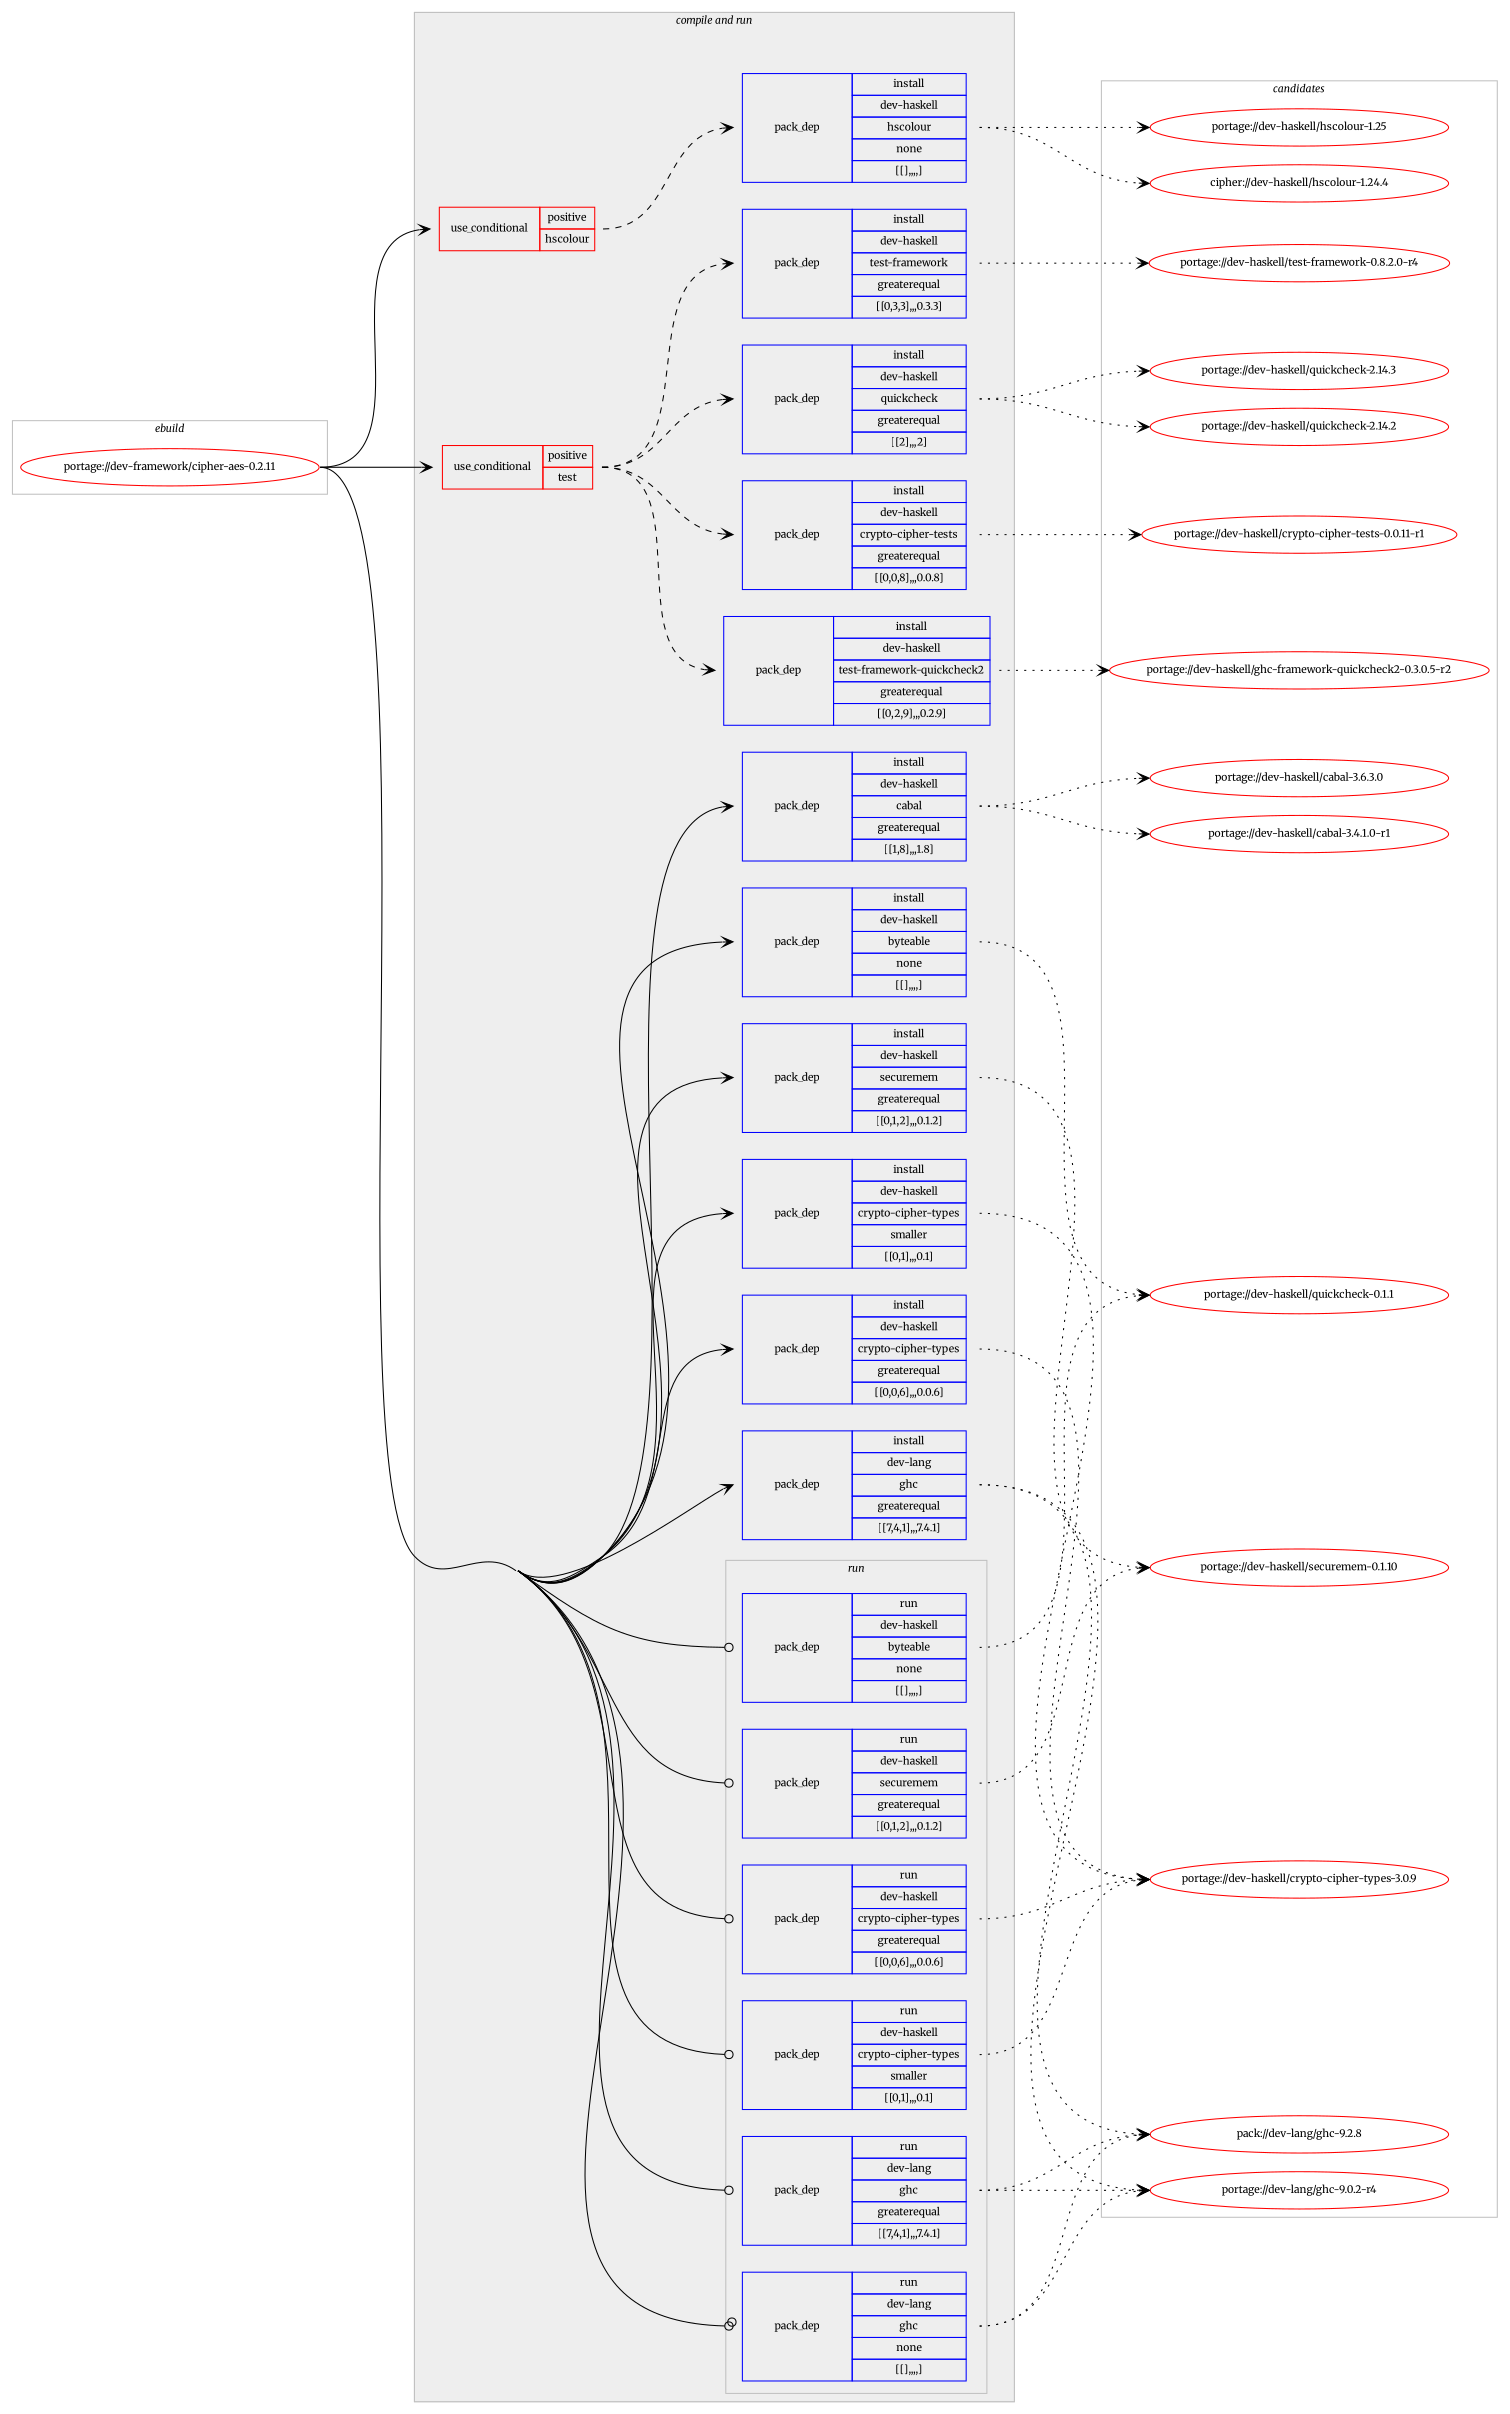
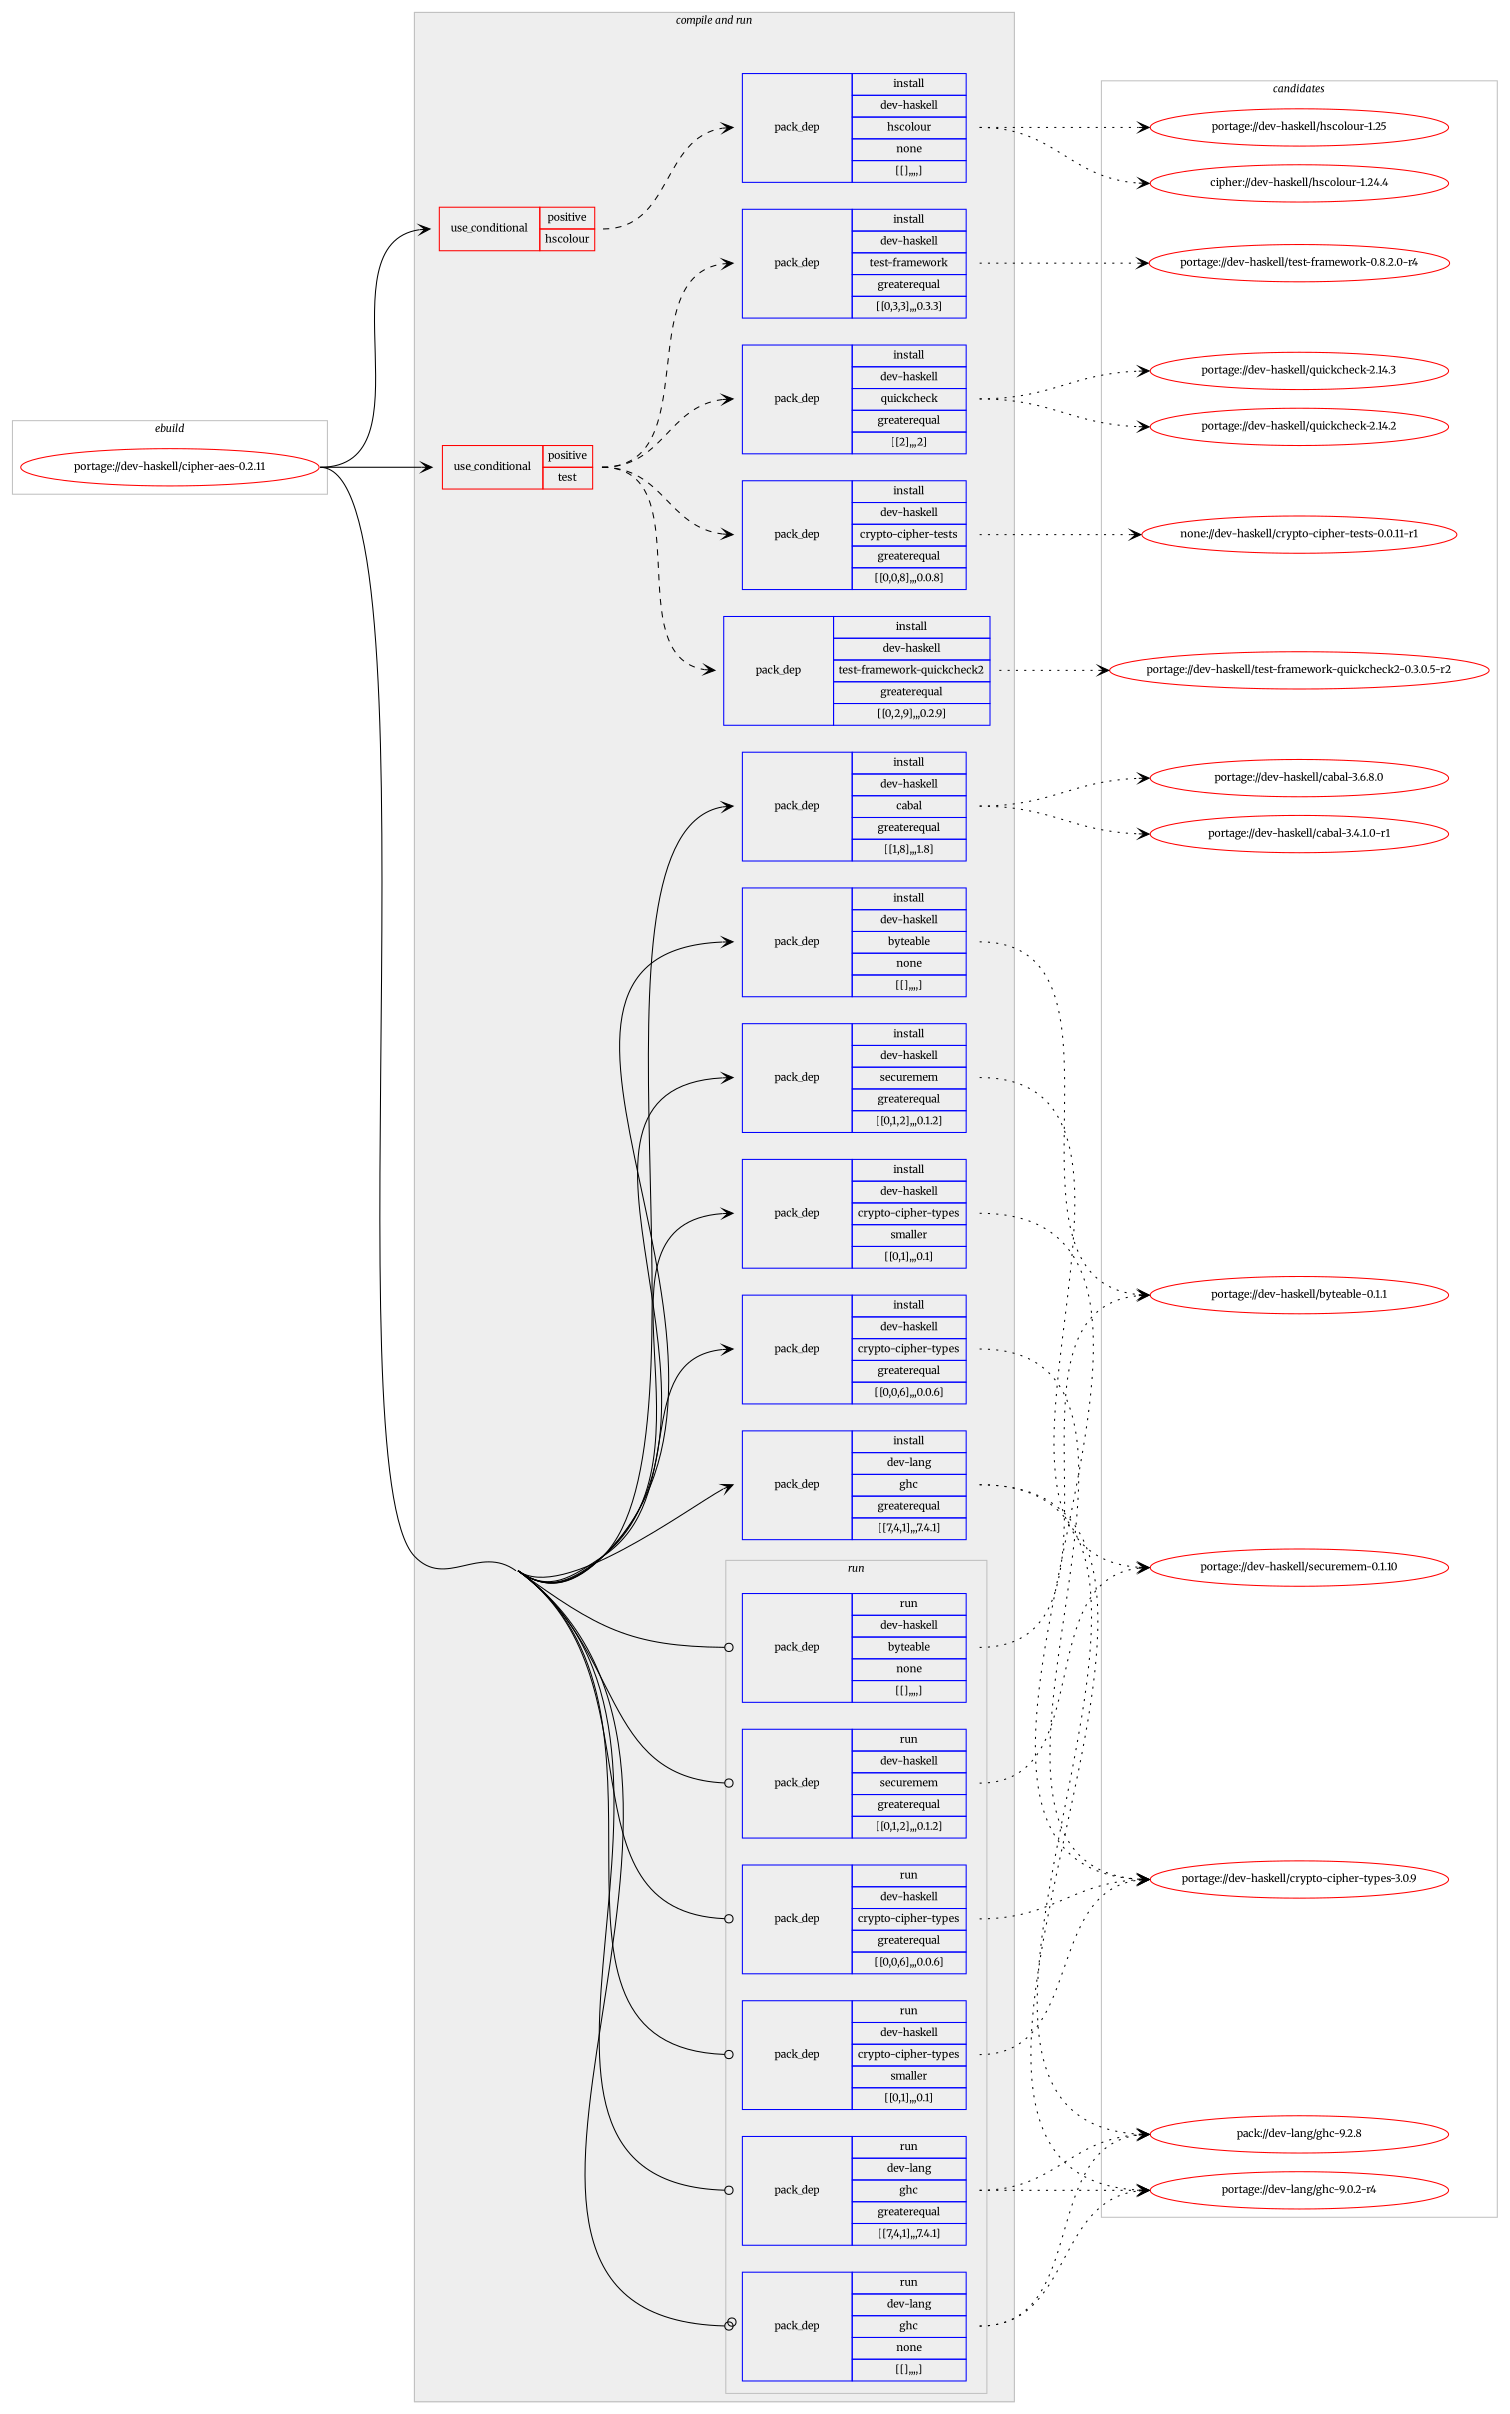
(170, 467) -> (170, 467)
(1299, 535) -> (1299, 535)
(1299, 670) -> (1299, 670)
(1299, 778) -> (1299, 778)
(1299, 1295) -> (1299, 1295)
